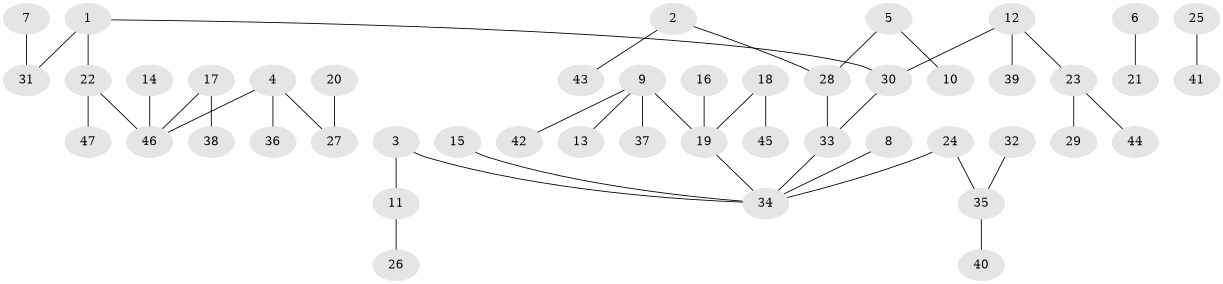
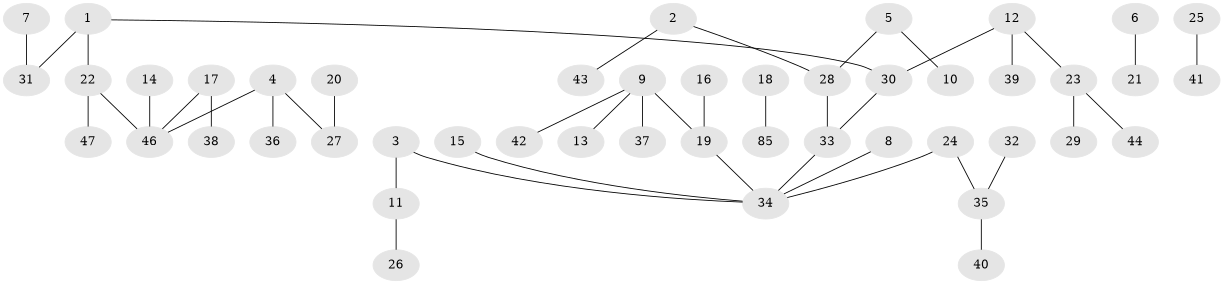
(735, 111) -> none
(766, 142) -> (766, 142)
